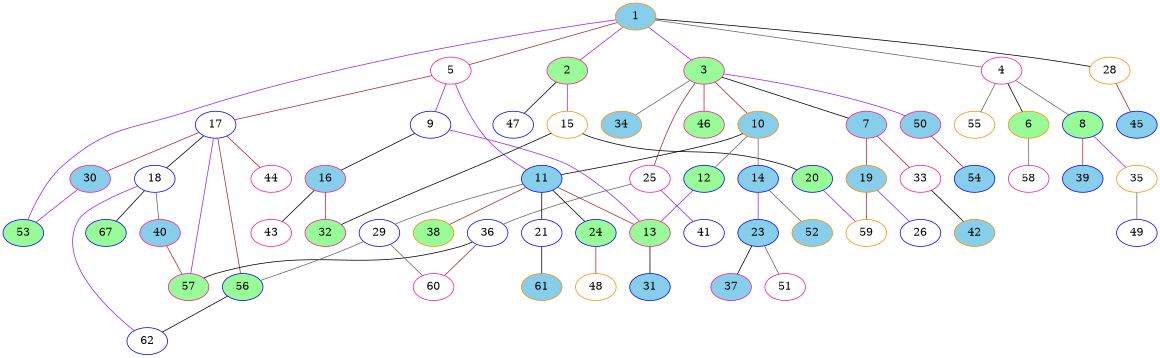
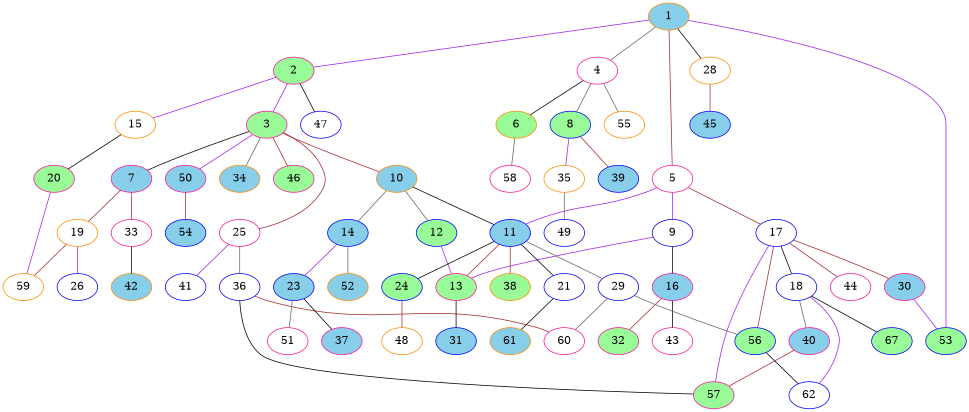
(670, 44) -> (280, 98)
(446, 179) -> none
(812, 179) -> (54, 179)
(866, 179) -> (77, 233)
